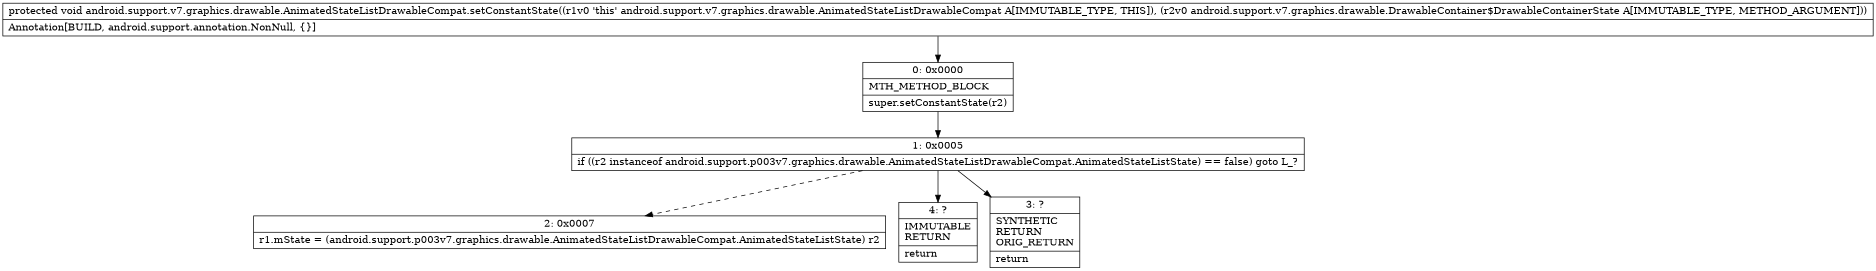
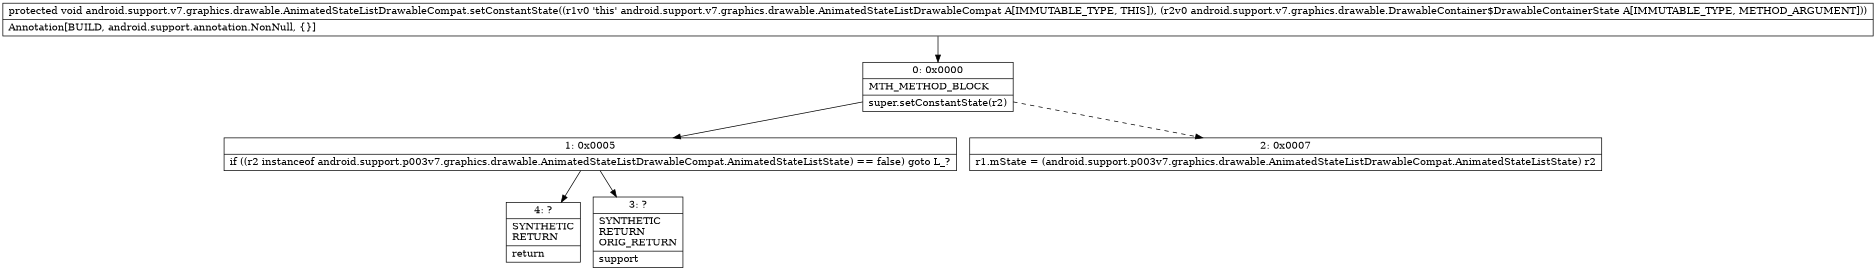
(757, 193) -> (1104, 119)
(938, 227) -> (543, 227)
(1012, 259) -> (619, 259)
